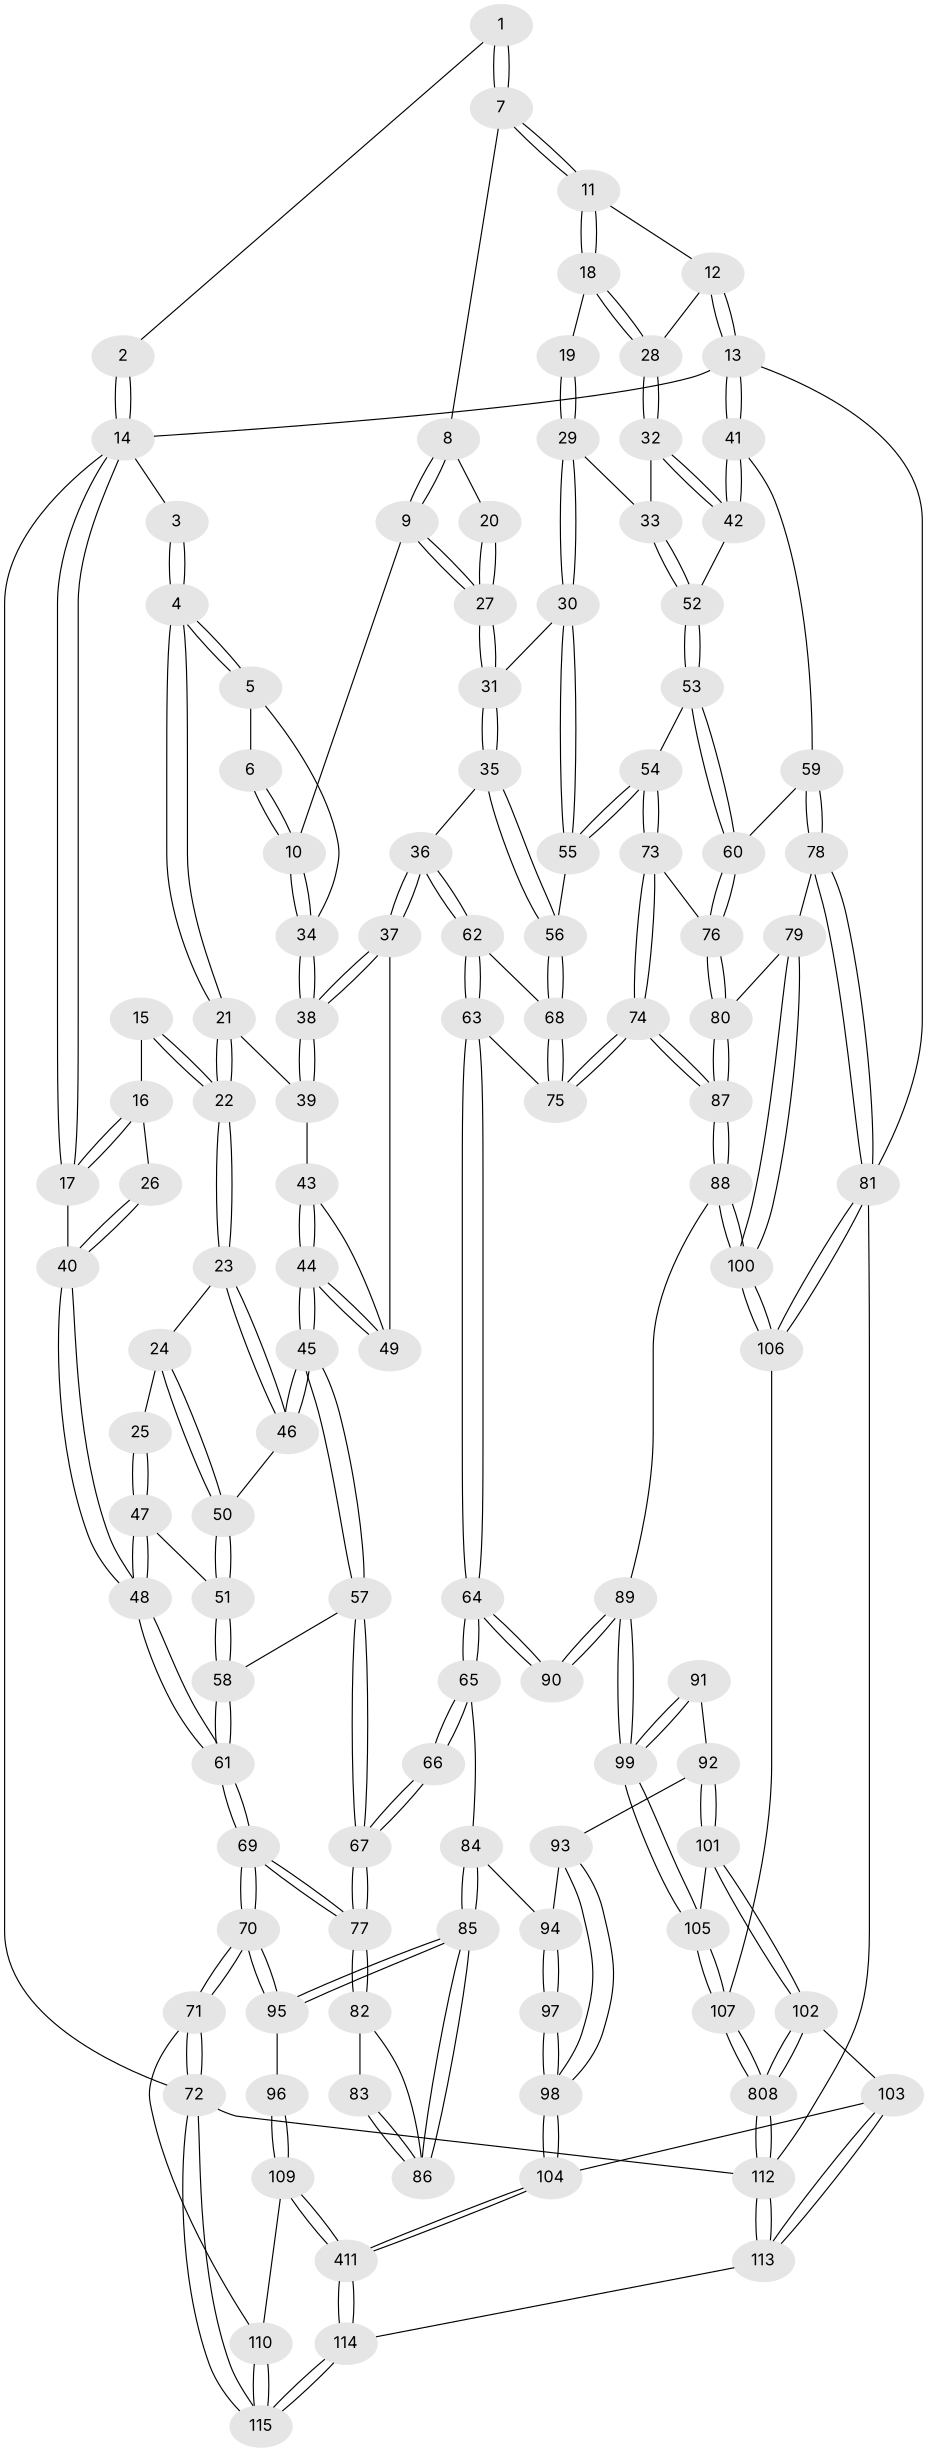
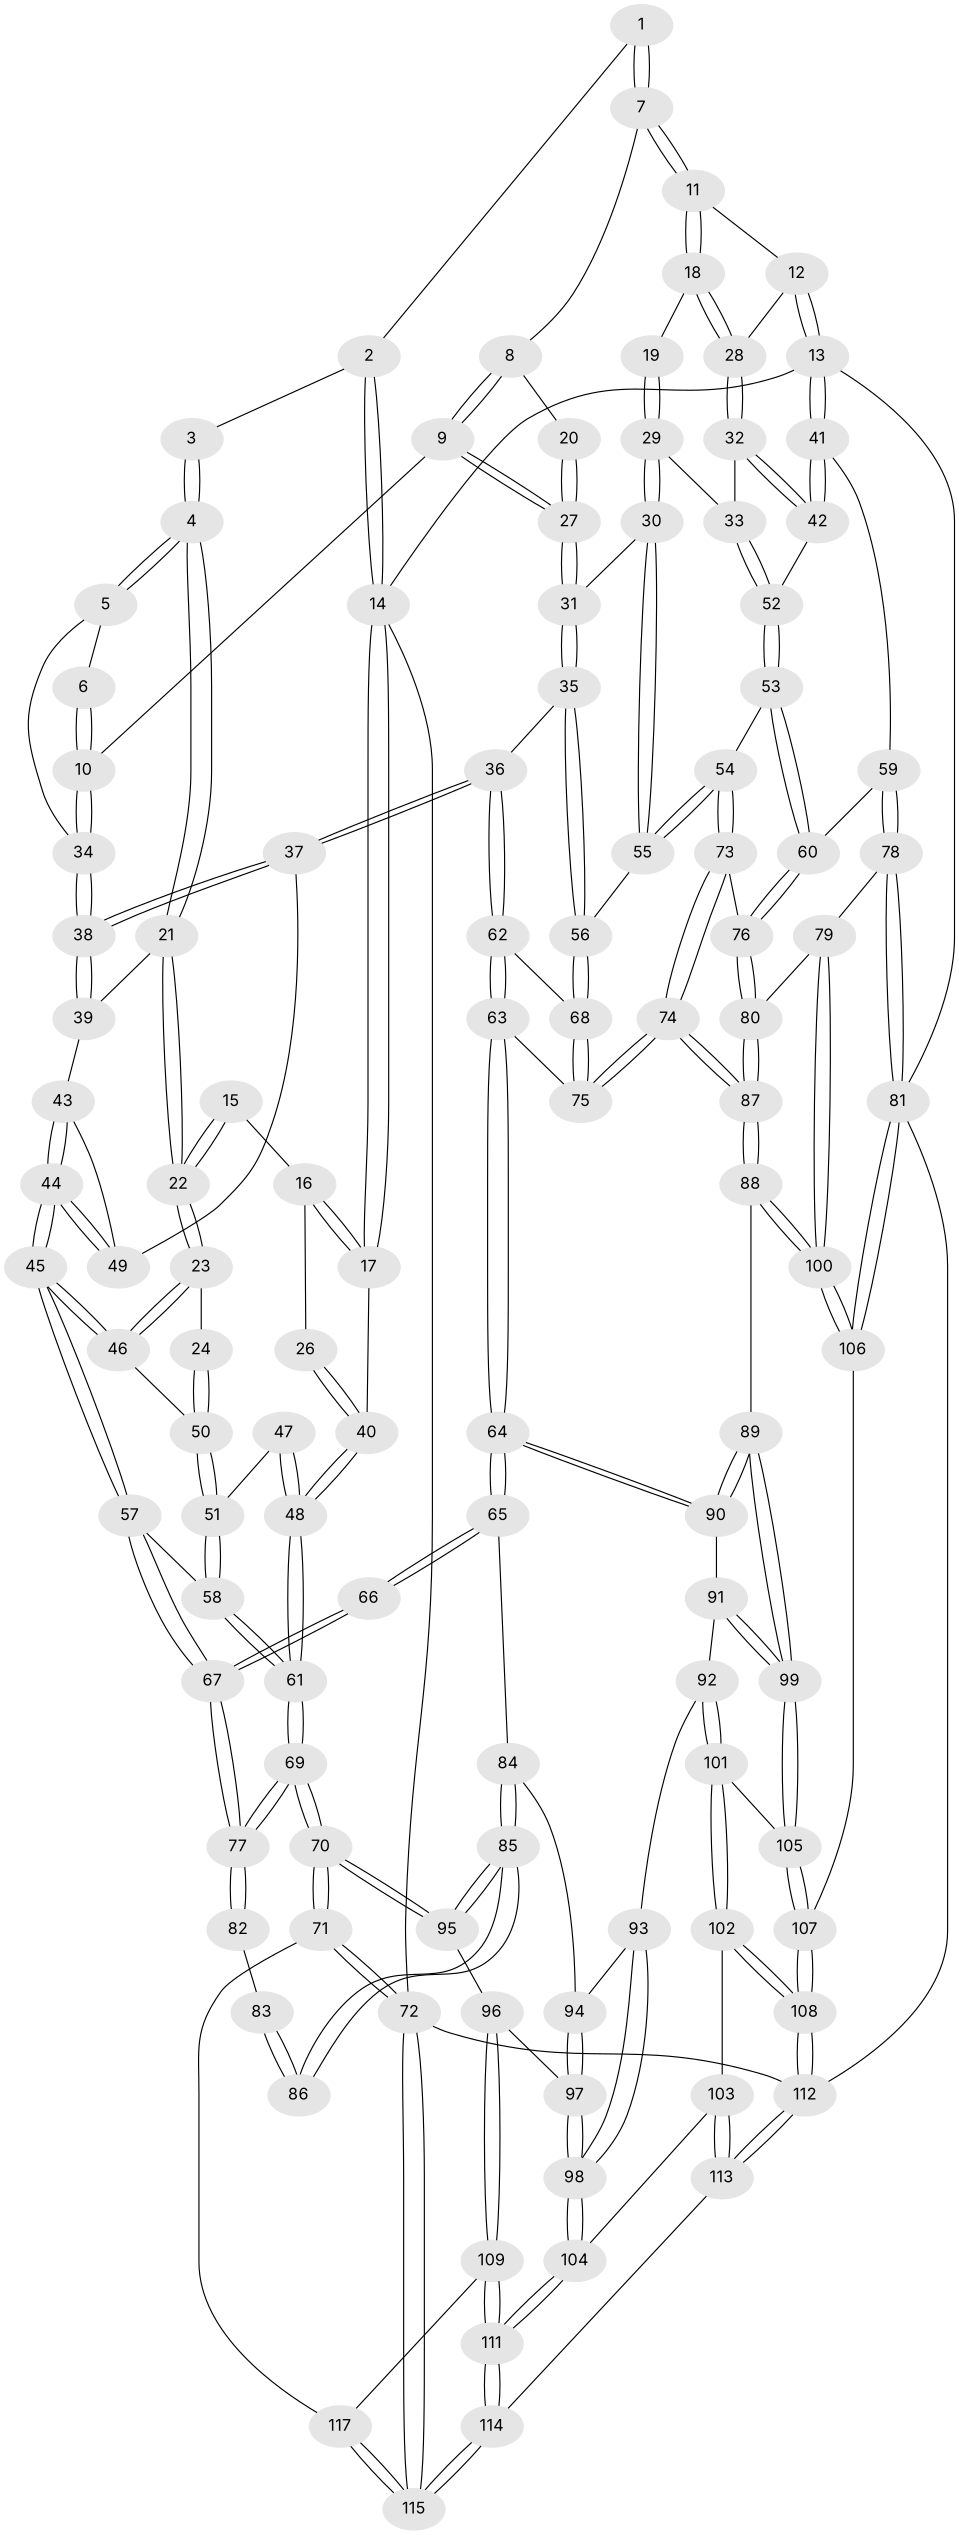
(150, 481) -> (281, 398)
(140, 1433) -> none
none -> (716, 1557)
none -> (538, 2059)
(407, 2091) -> none
(764, 2095) -> (805, 2012)
(346, 2261) -> (492, 2344)
(261, 2344) -> (340, 2426)
